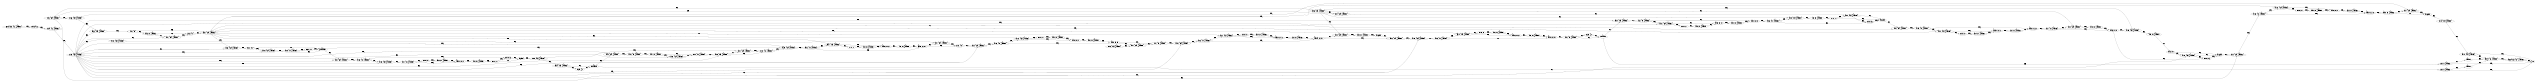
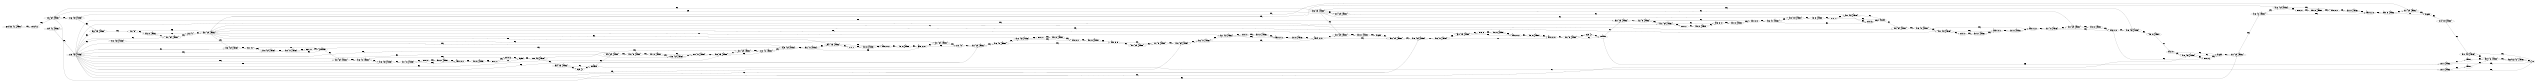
(41, 28) -> (43, 23)
(1114, 47) -> none
